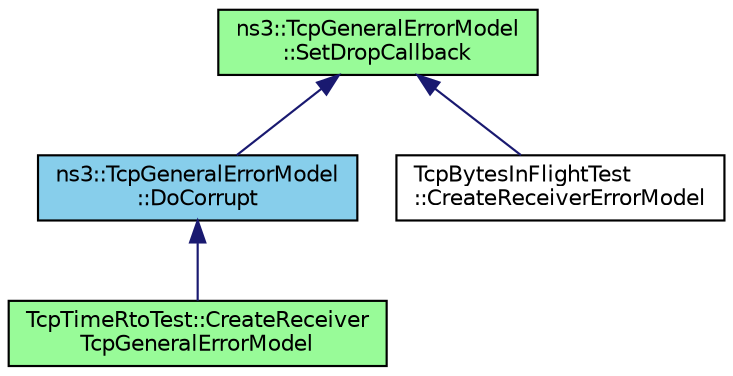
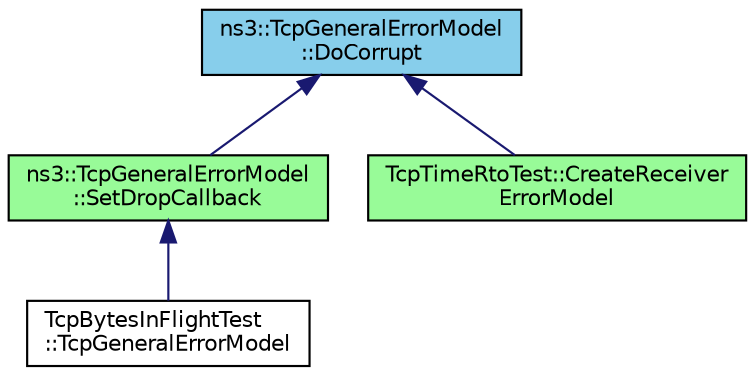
(279, 122) -> (256, 122)
(560, 188) -> (168, 333)
(198, 333) -> (557, 188)
